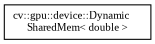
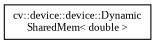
(78, 22) -> (78, 22)
